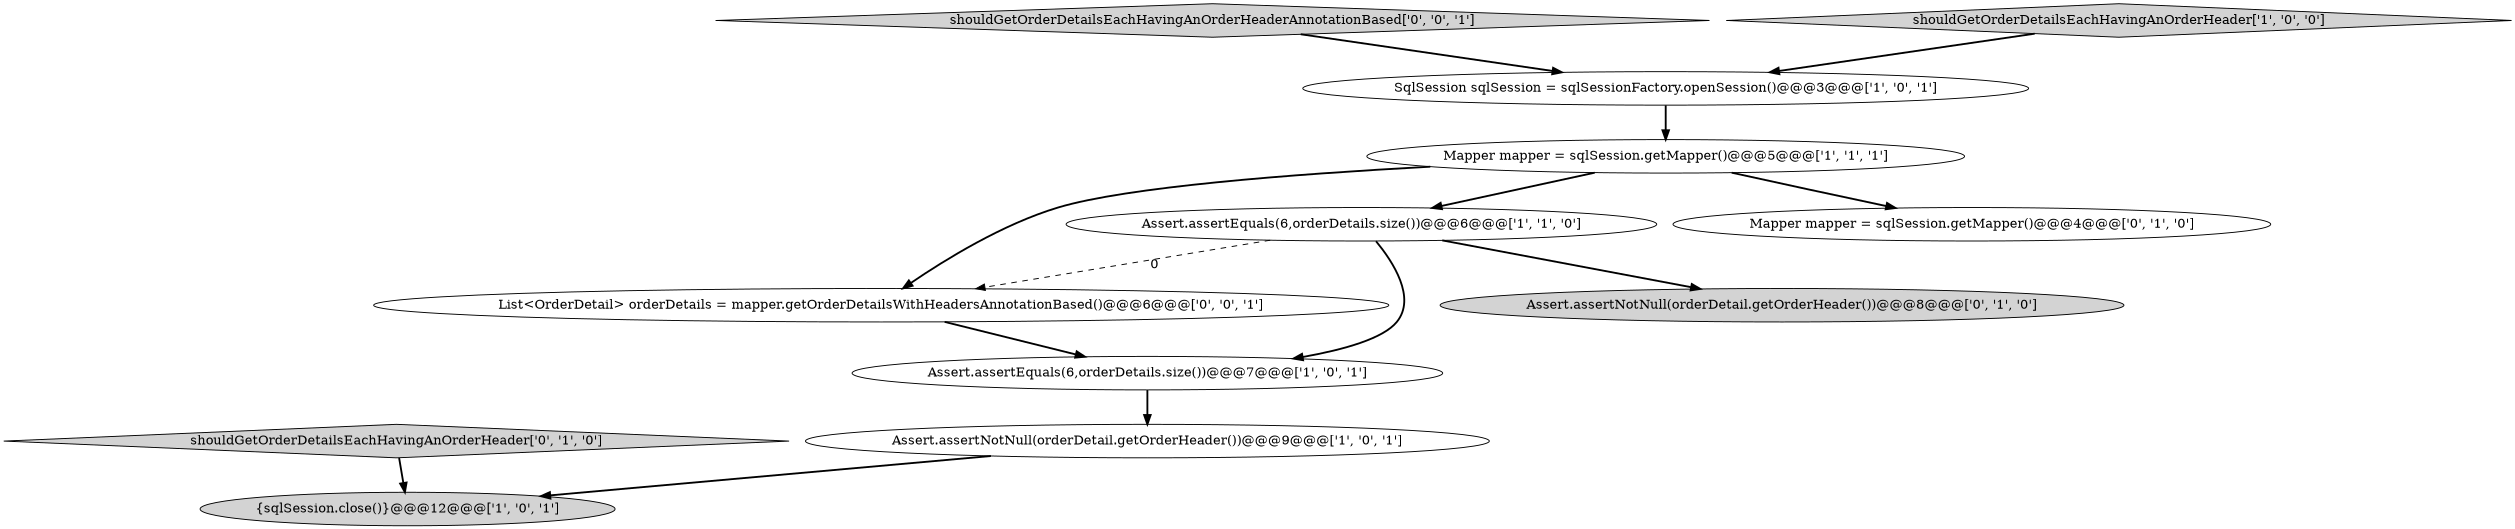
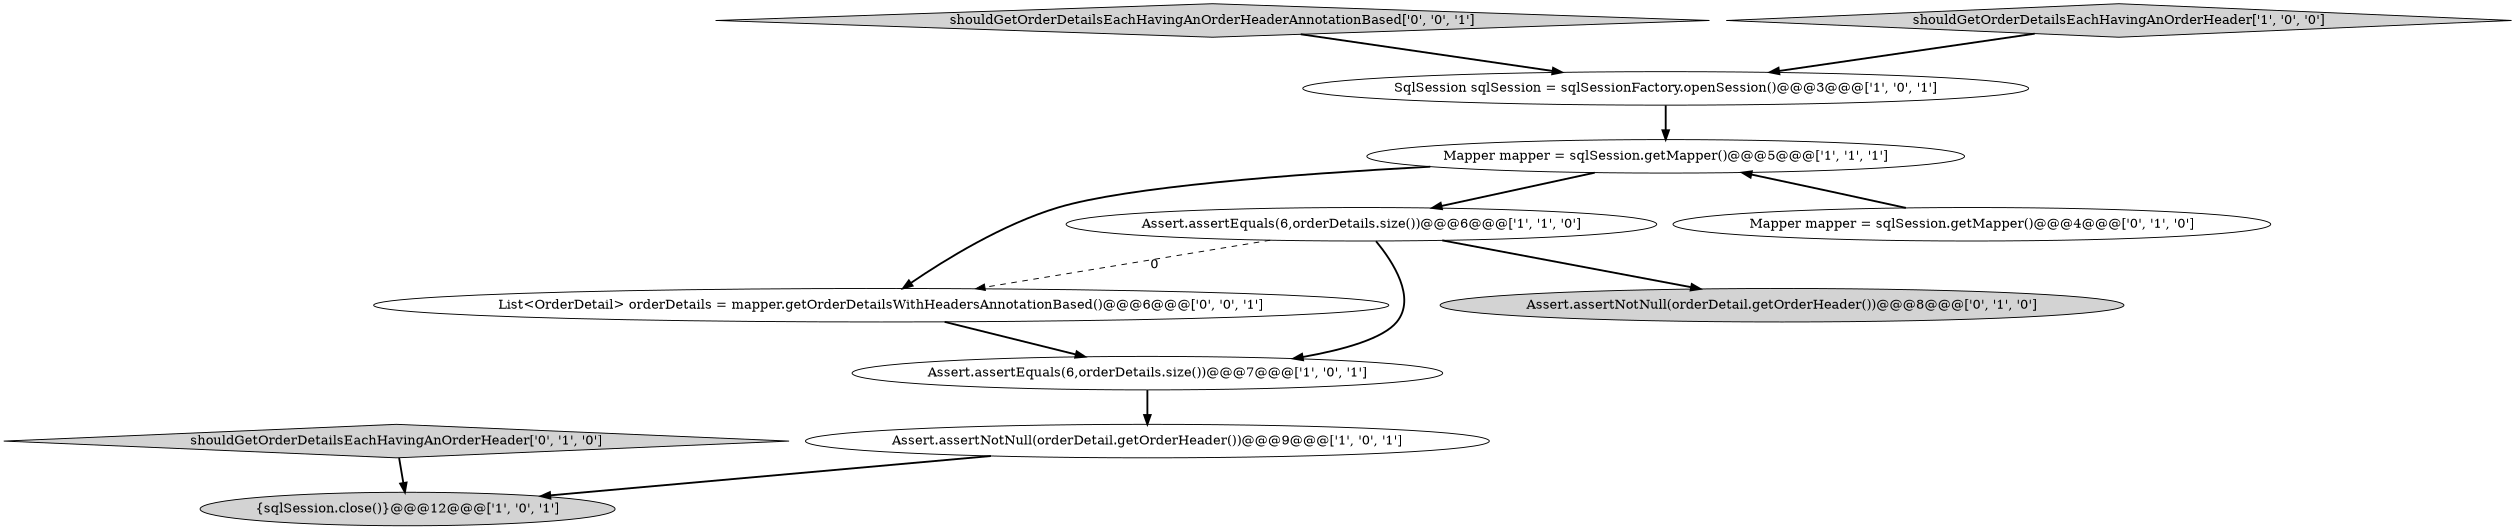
(1809, 190) -> (1829, 191)
